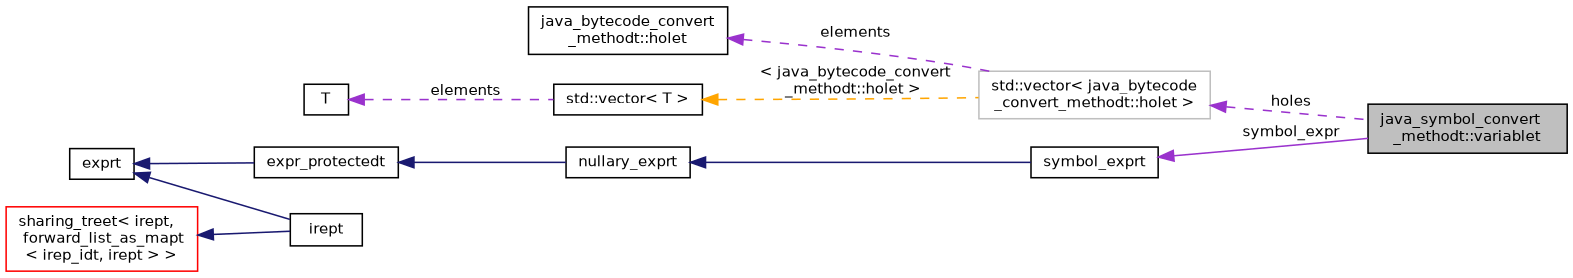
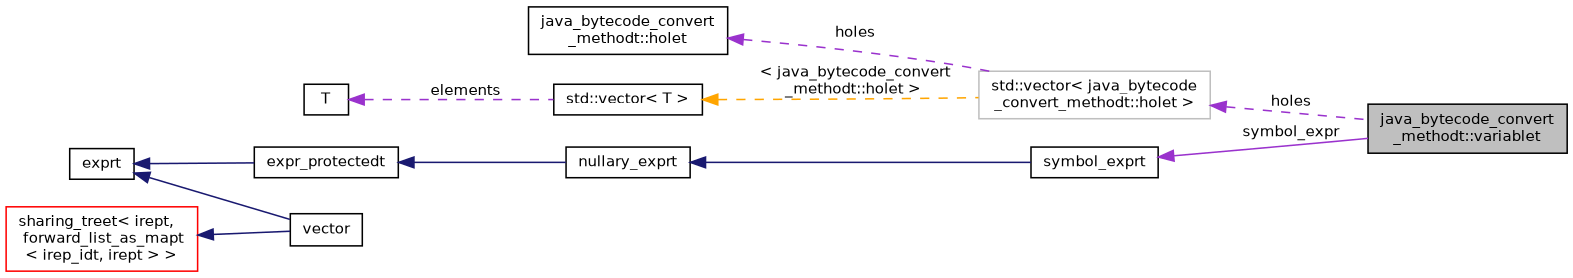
(853, 33) -> (853, 33)
(1468, 129) -> (1468, 129)
(326, 230) -> (326, 230)
